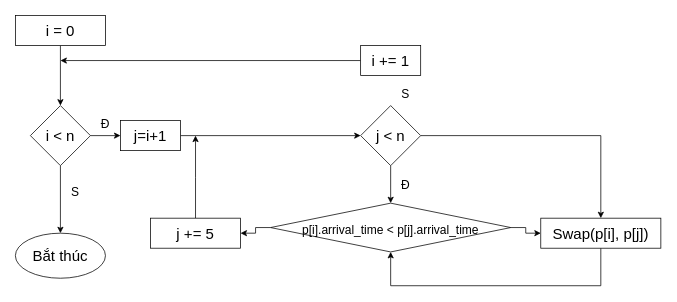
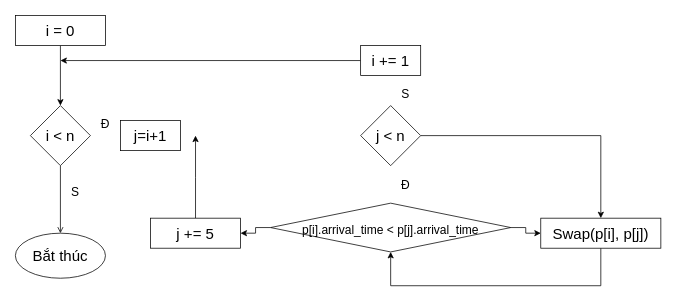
(102, 135) -> none
(267, 135) -> none
(390, 182) -> none
(60, 226) -> (60, 228)
